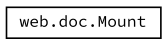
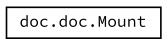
(84, 23) -> (84, 23)
